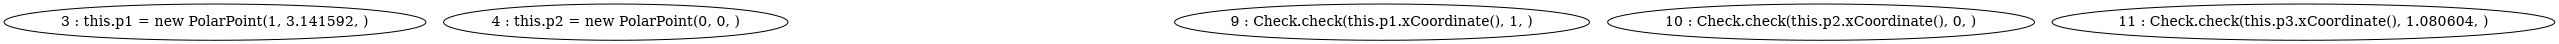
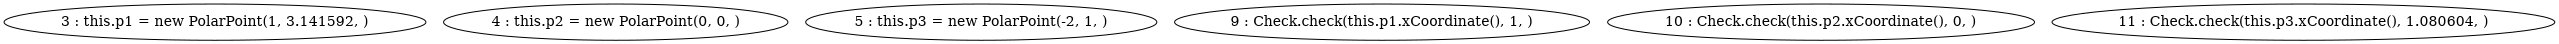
none -> (981, 22)
